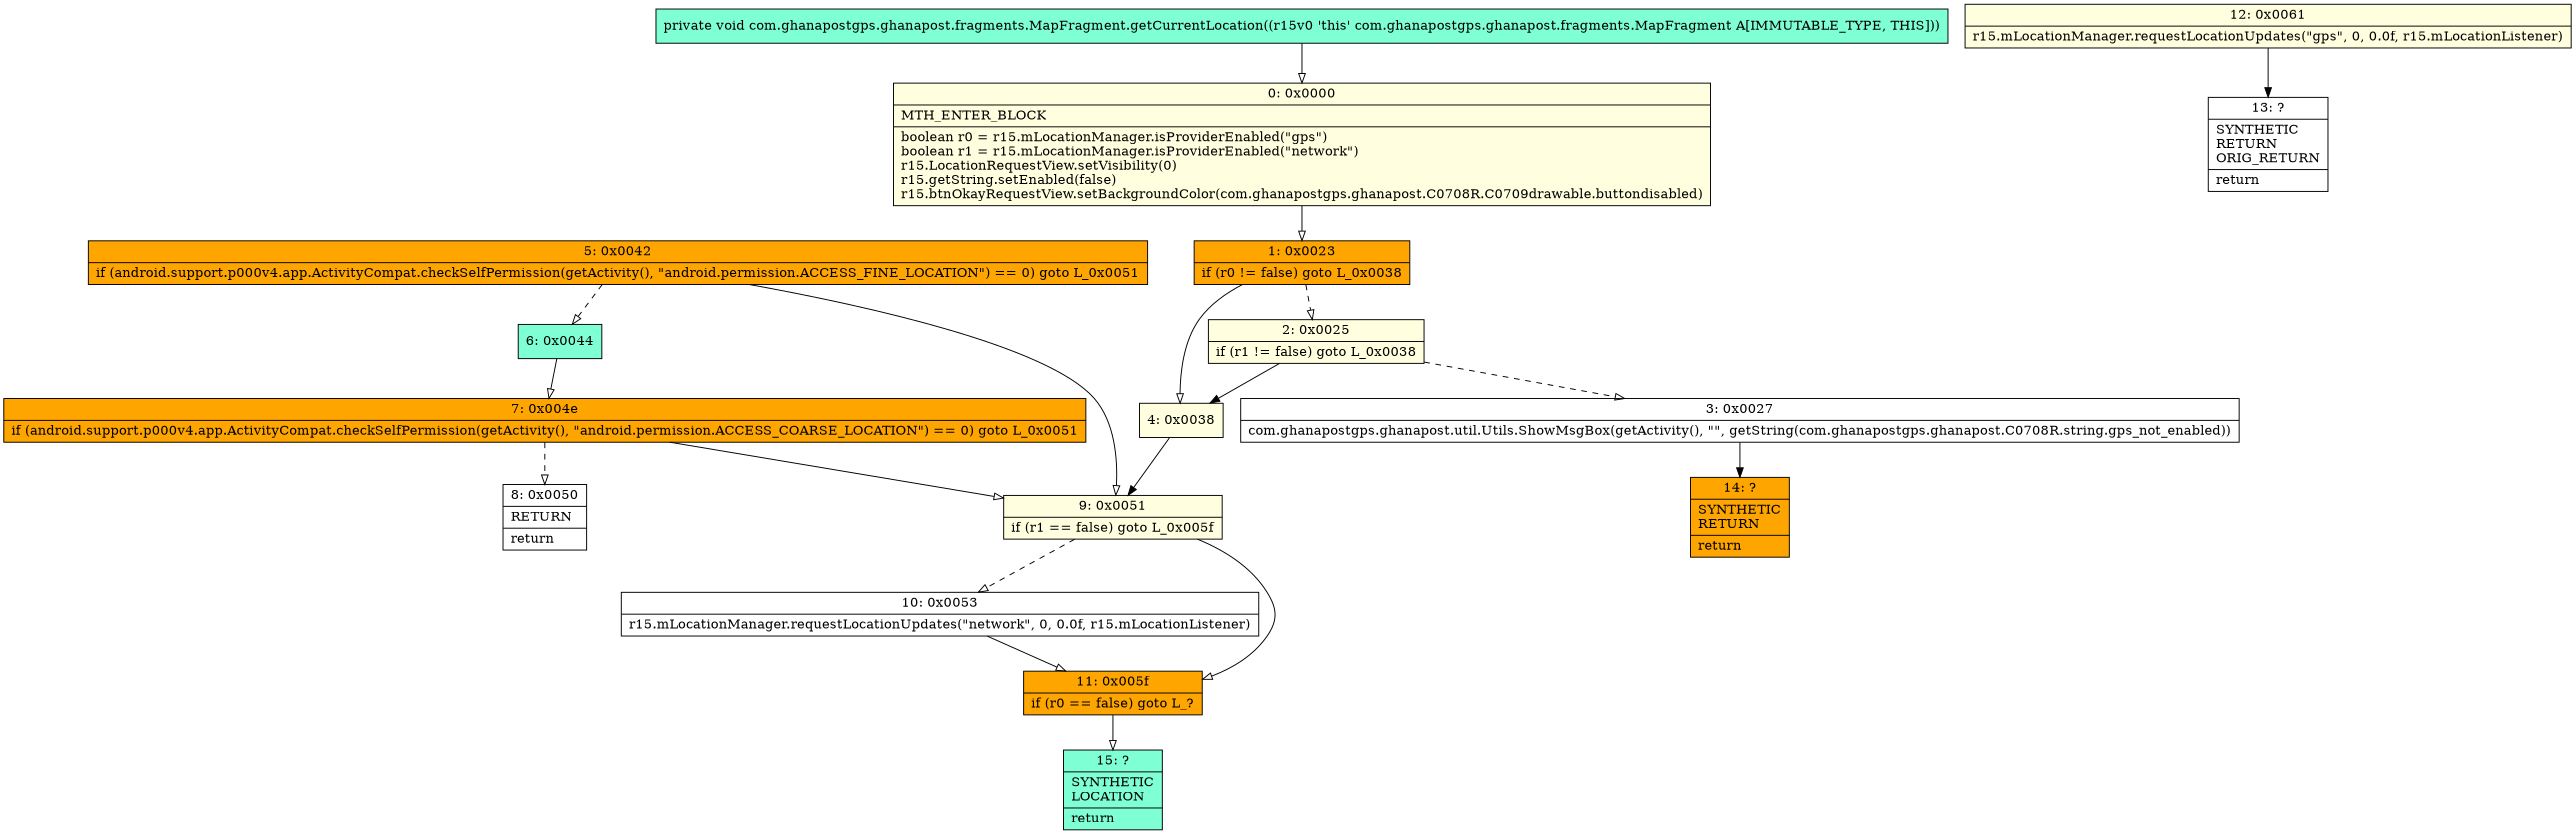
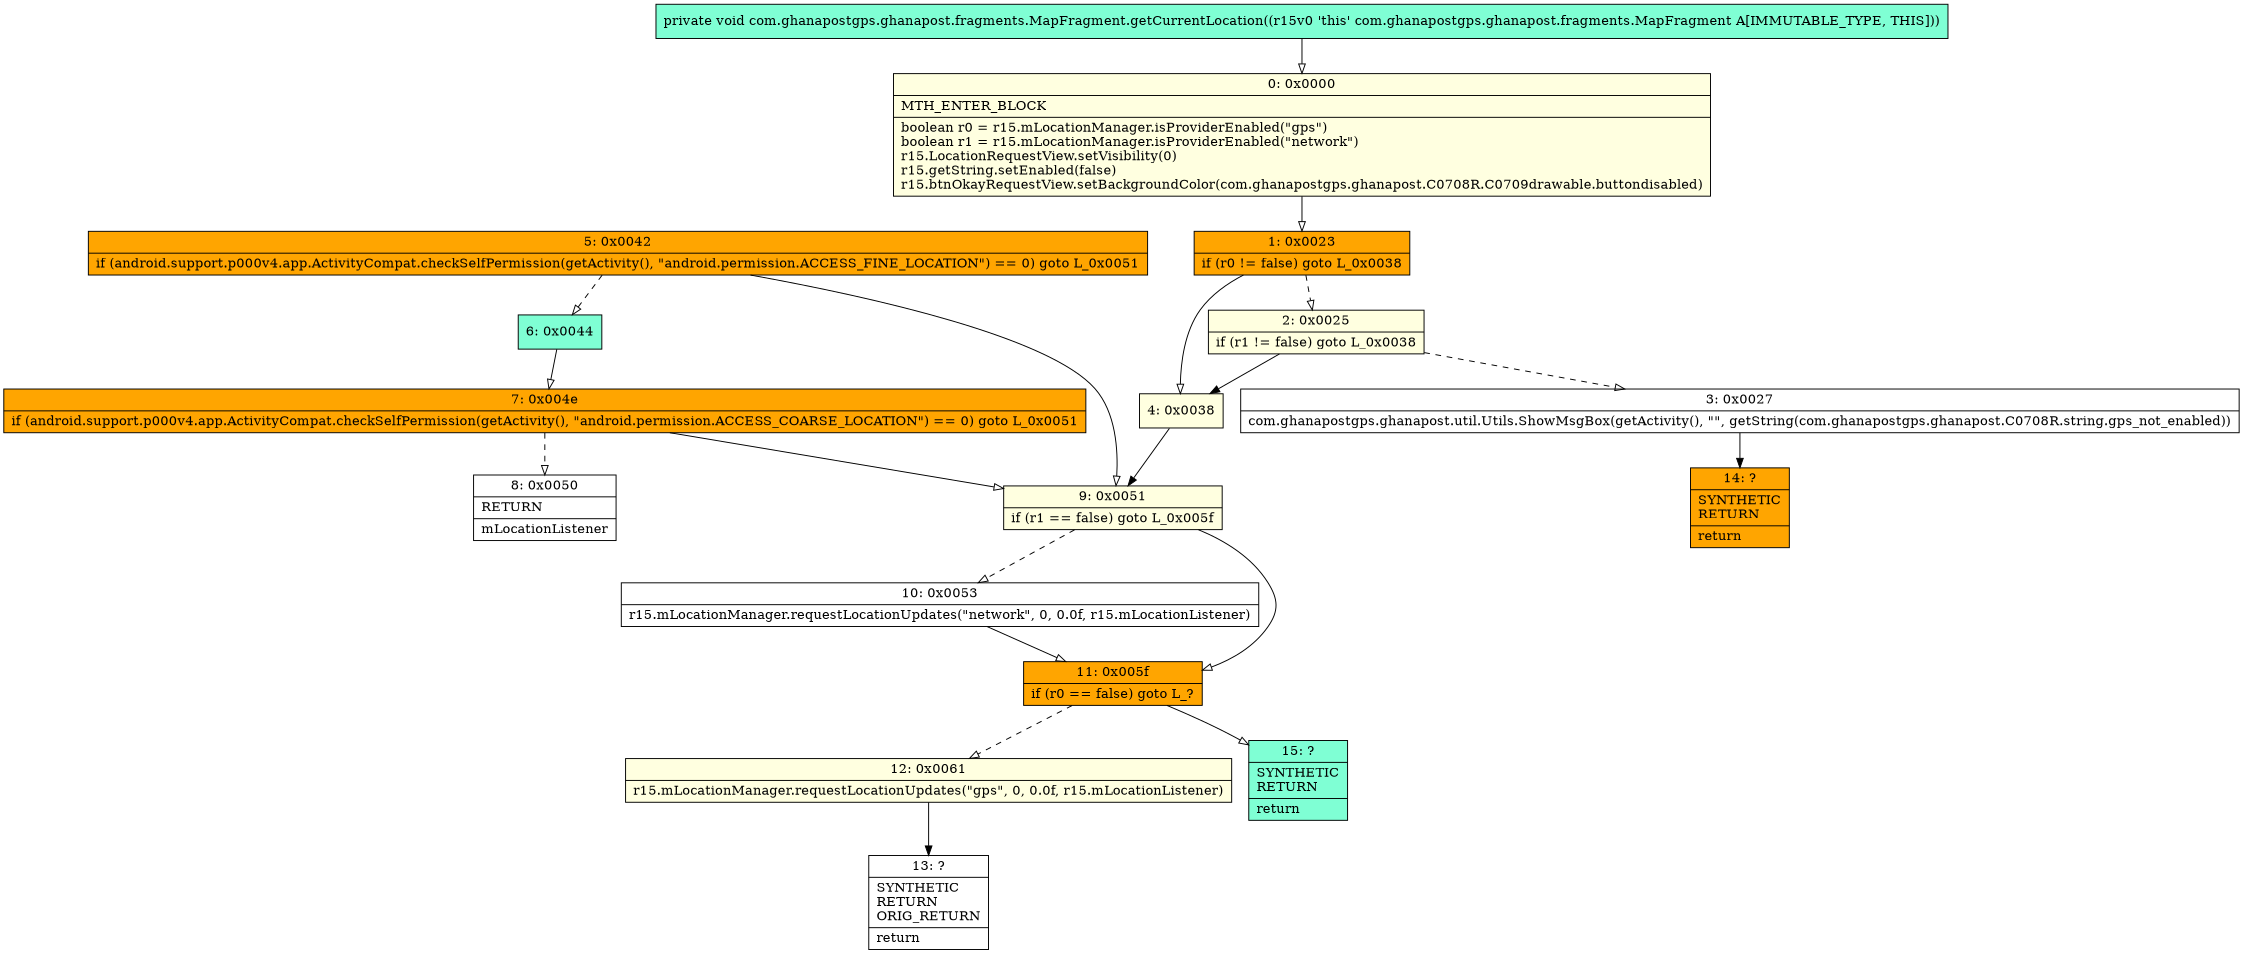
(532, 539) -> (545, 529)
none -> (1025, 730)
(1108, 797) -> (1287, 787)
